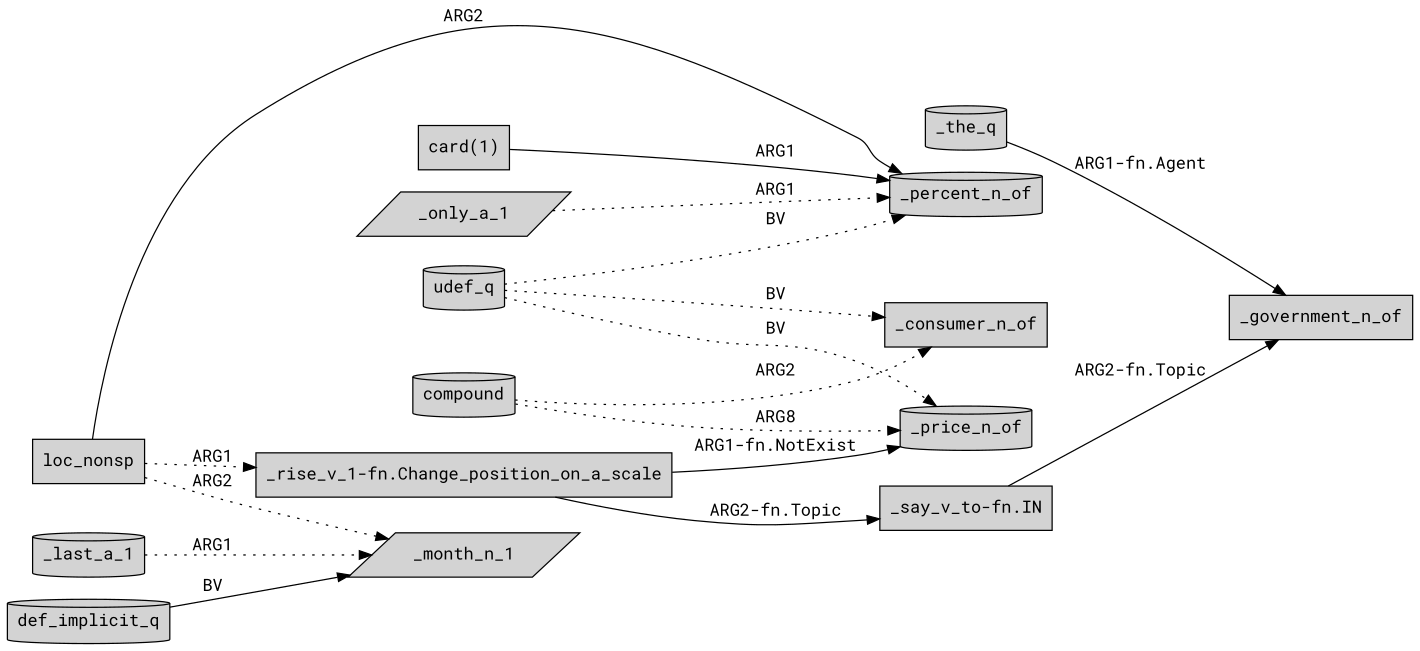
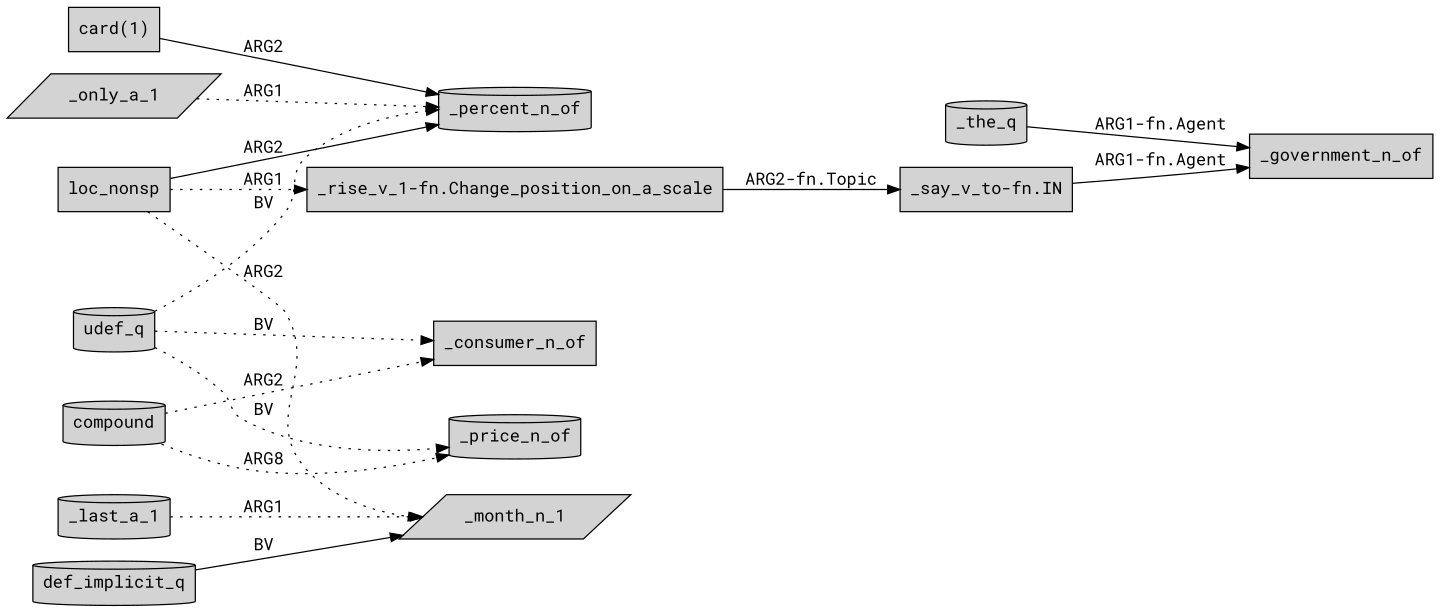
(776, 152) -> (264, 47)
(1141, 371) -> (1161, 161)
(780, 465) -> none
